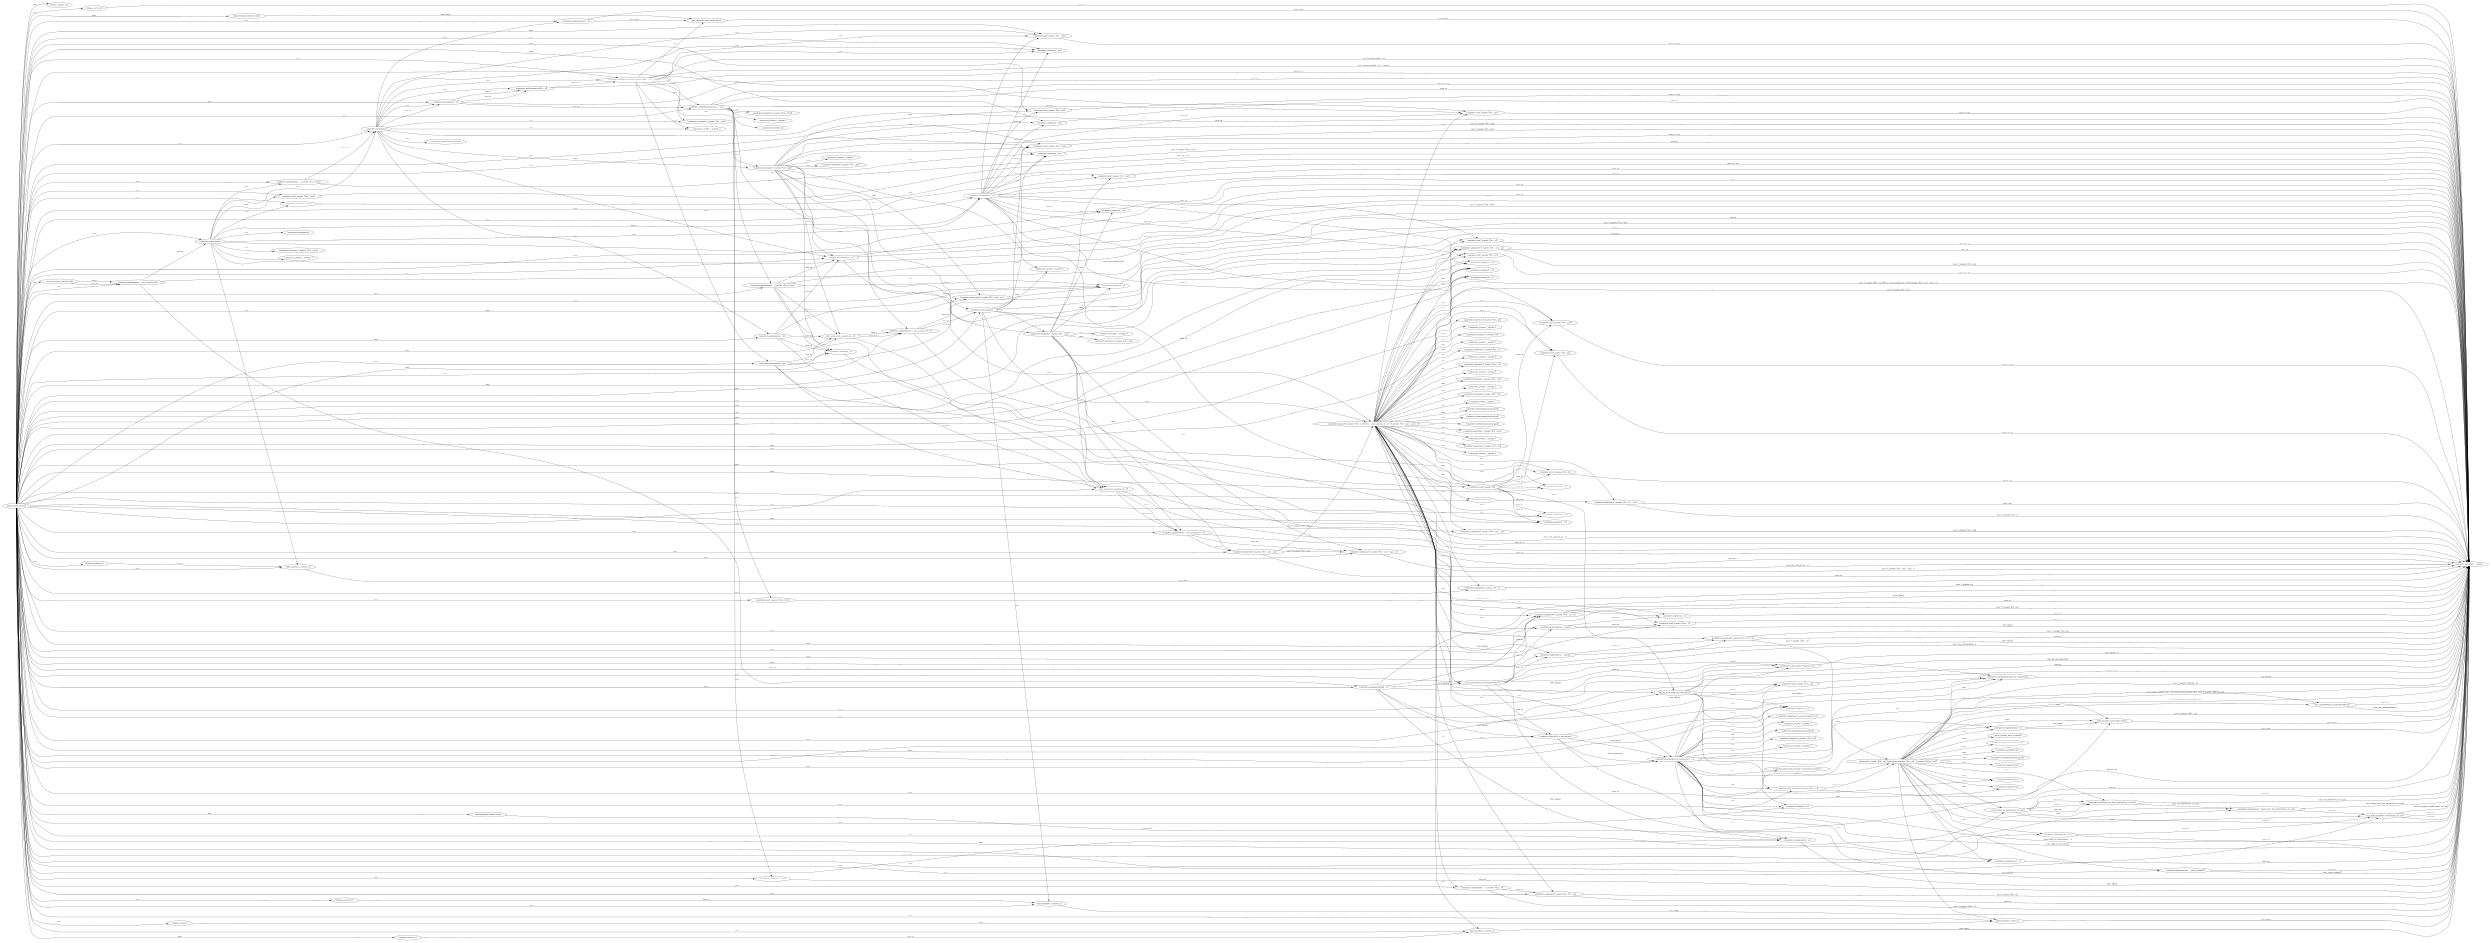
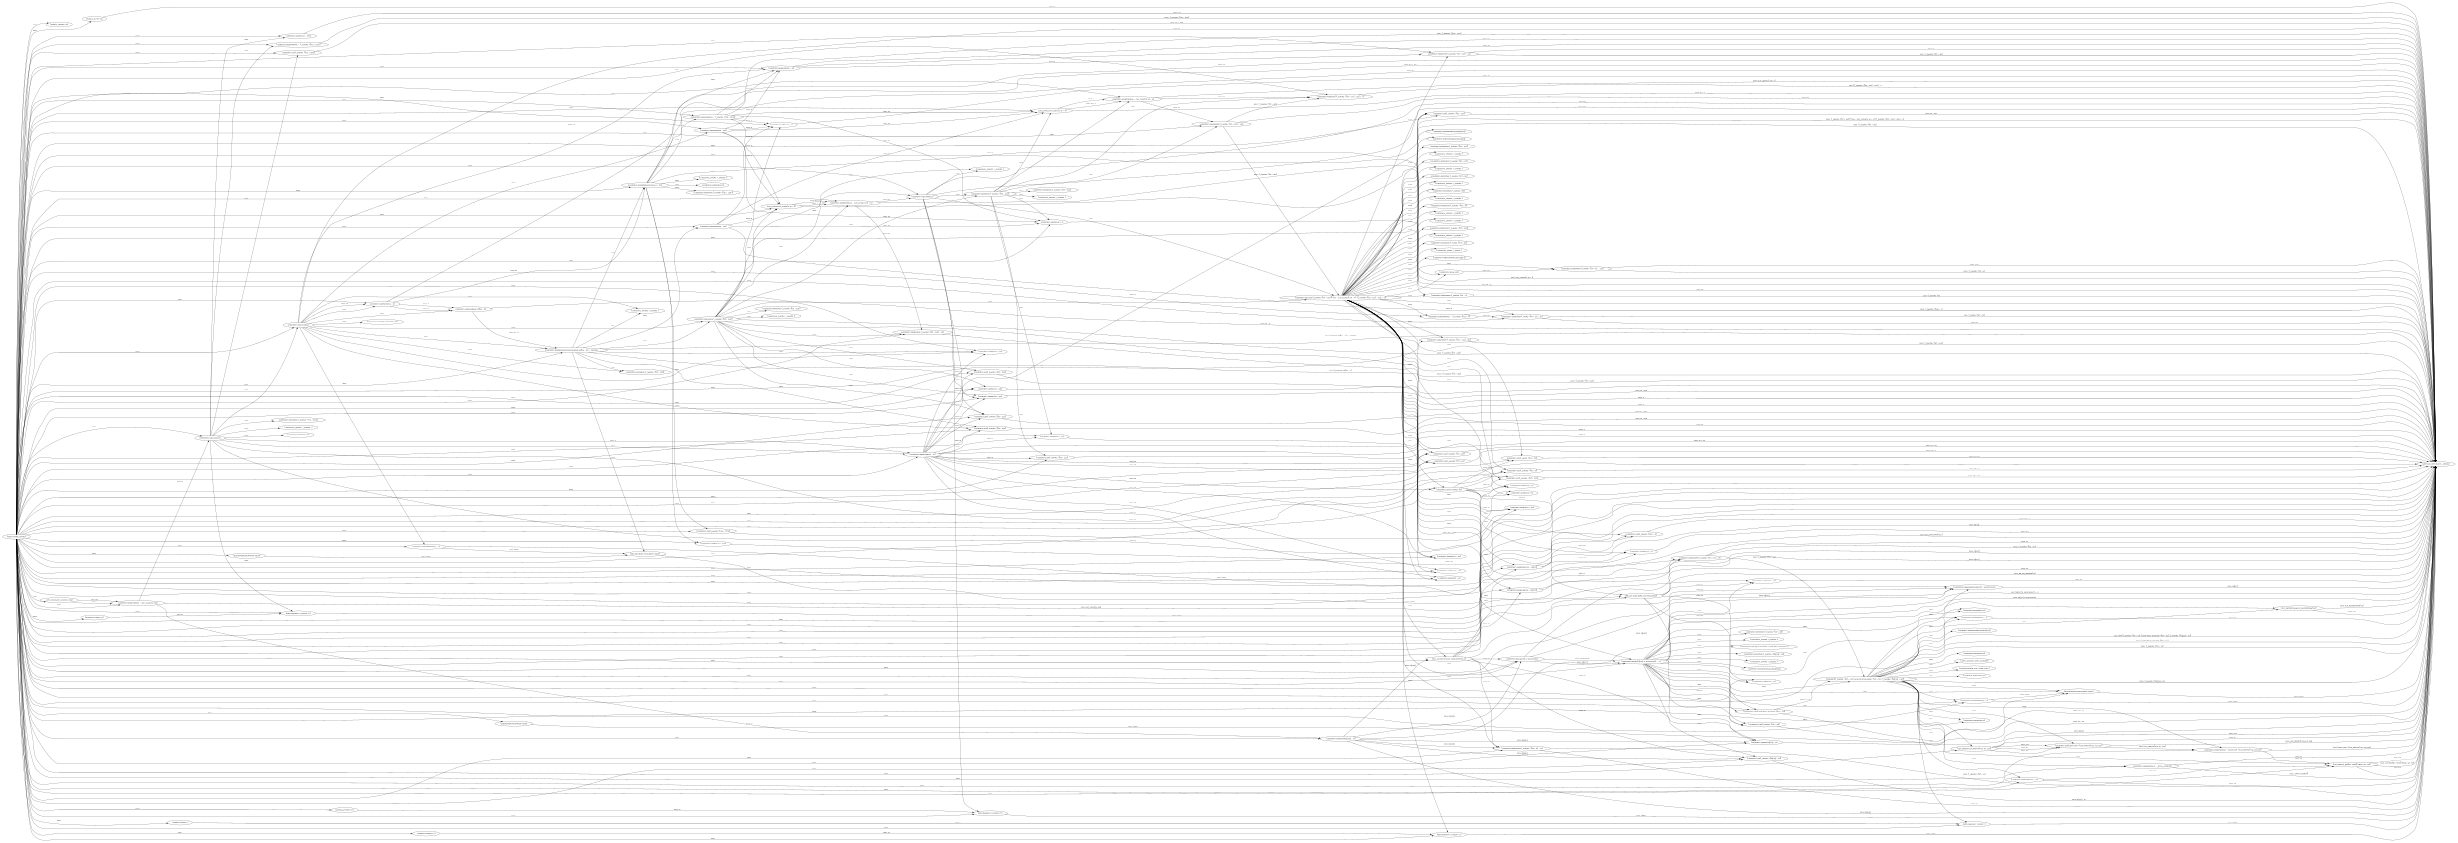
(341, 160) -> none
(1482, 365) -> none
